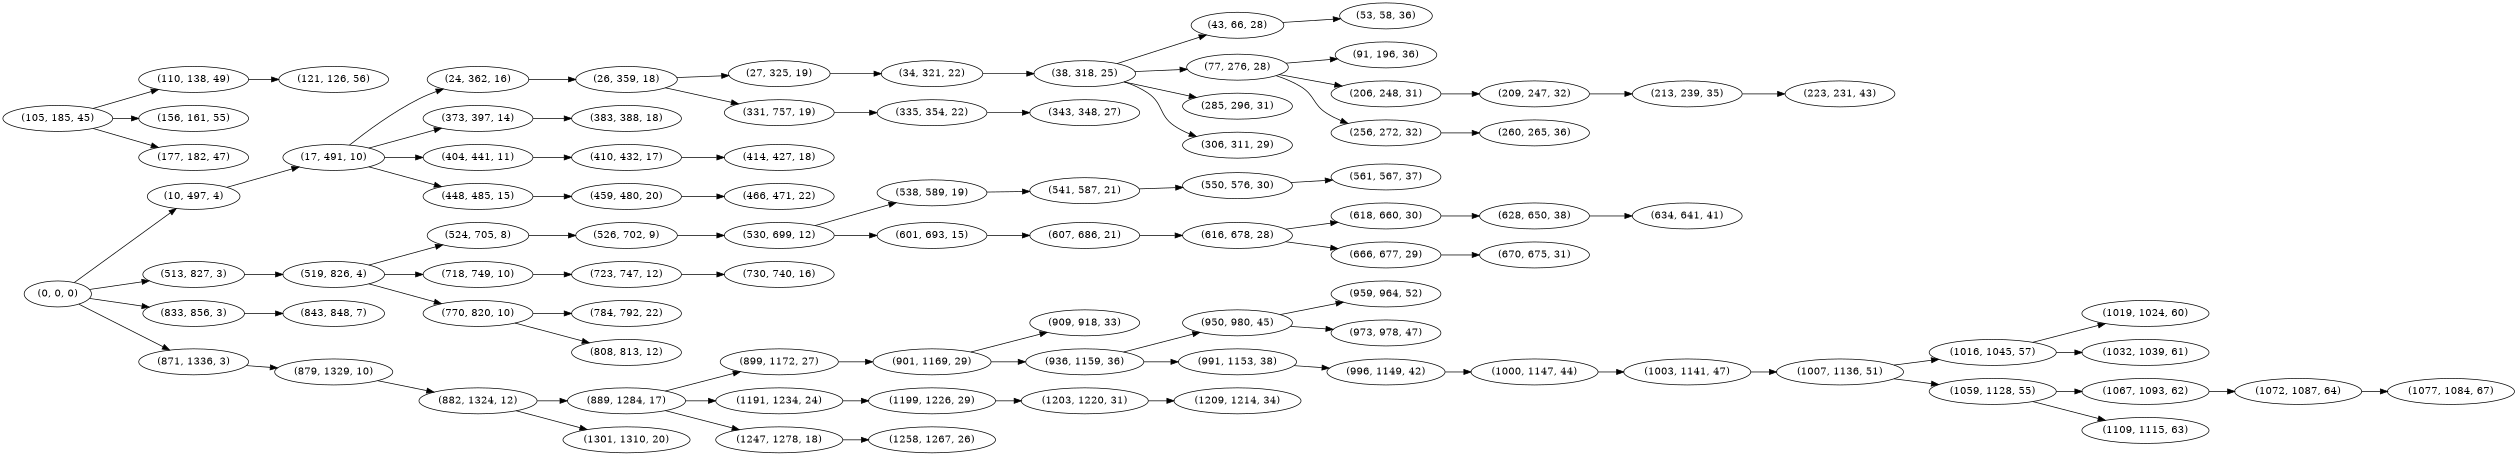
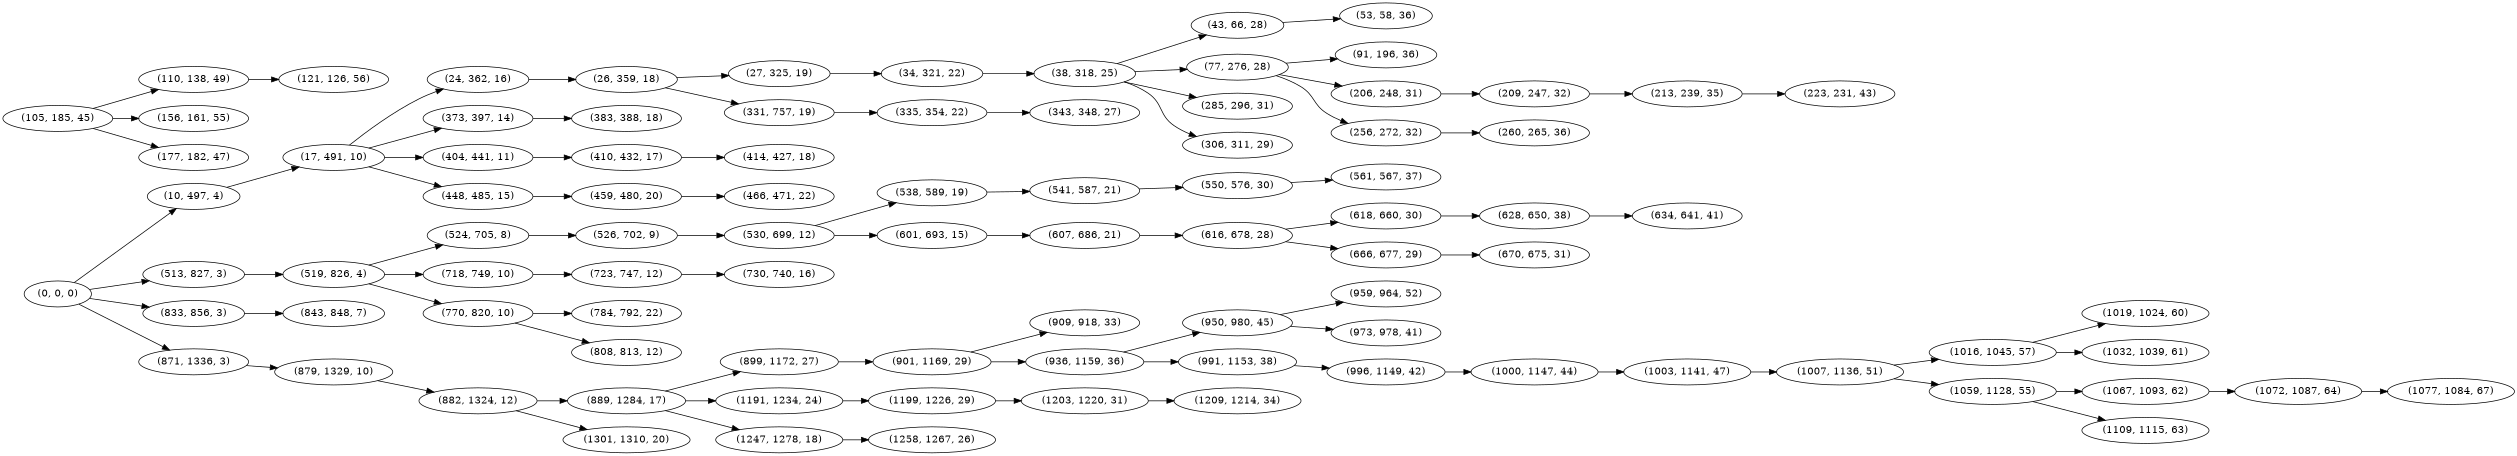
(1386, 333) -> (1386, 333)
